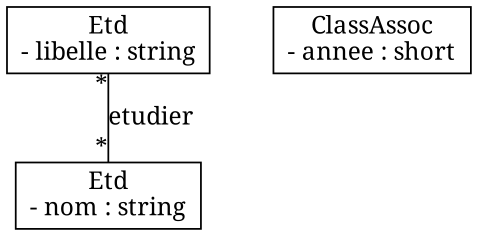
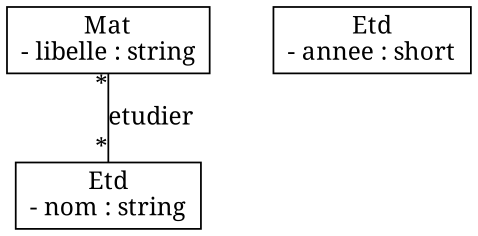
(108, 40) -> (108, 40)
(372, 40) -> (372, 40)
